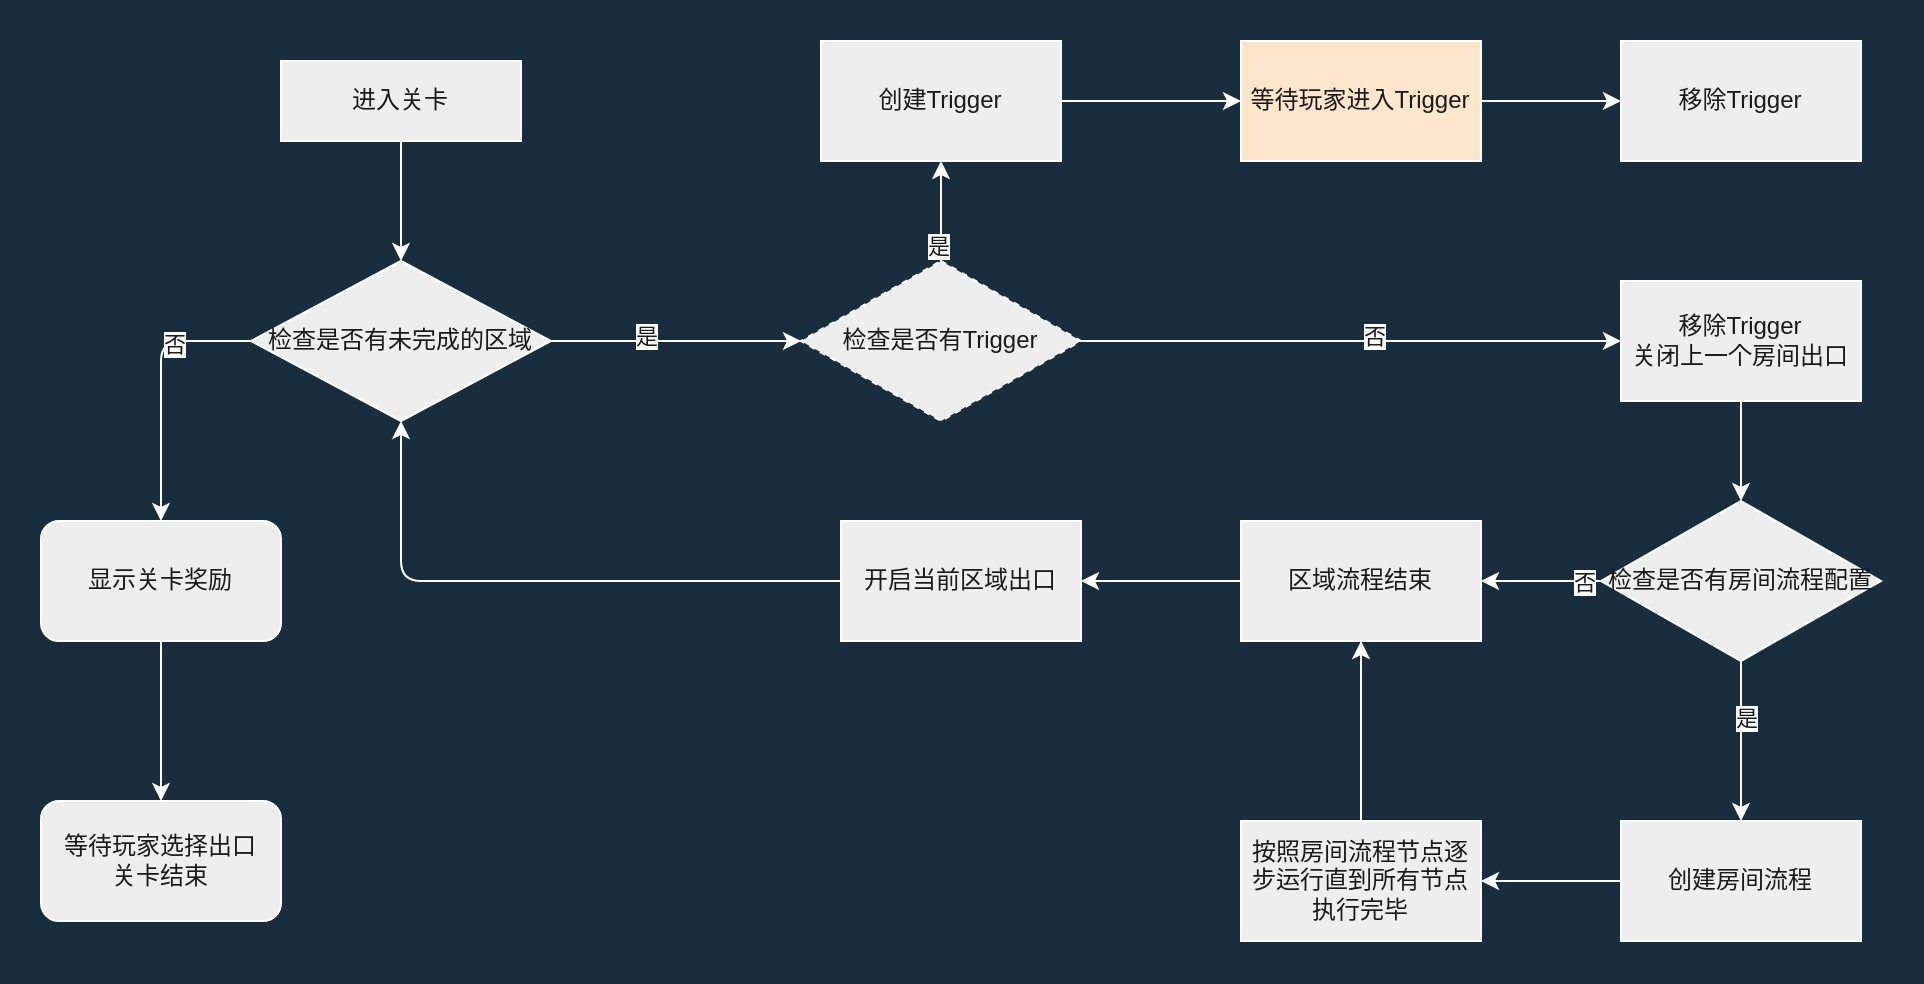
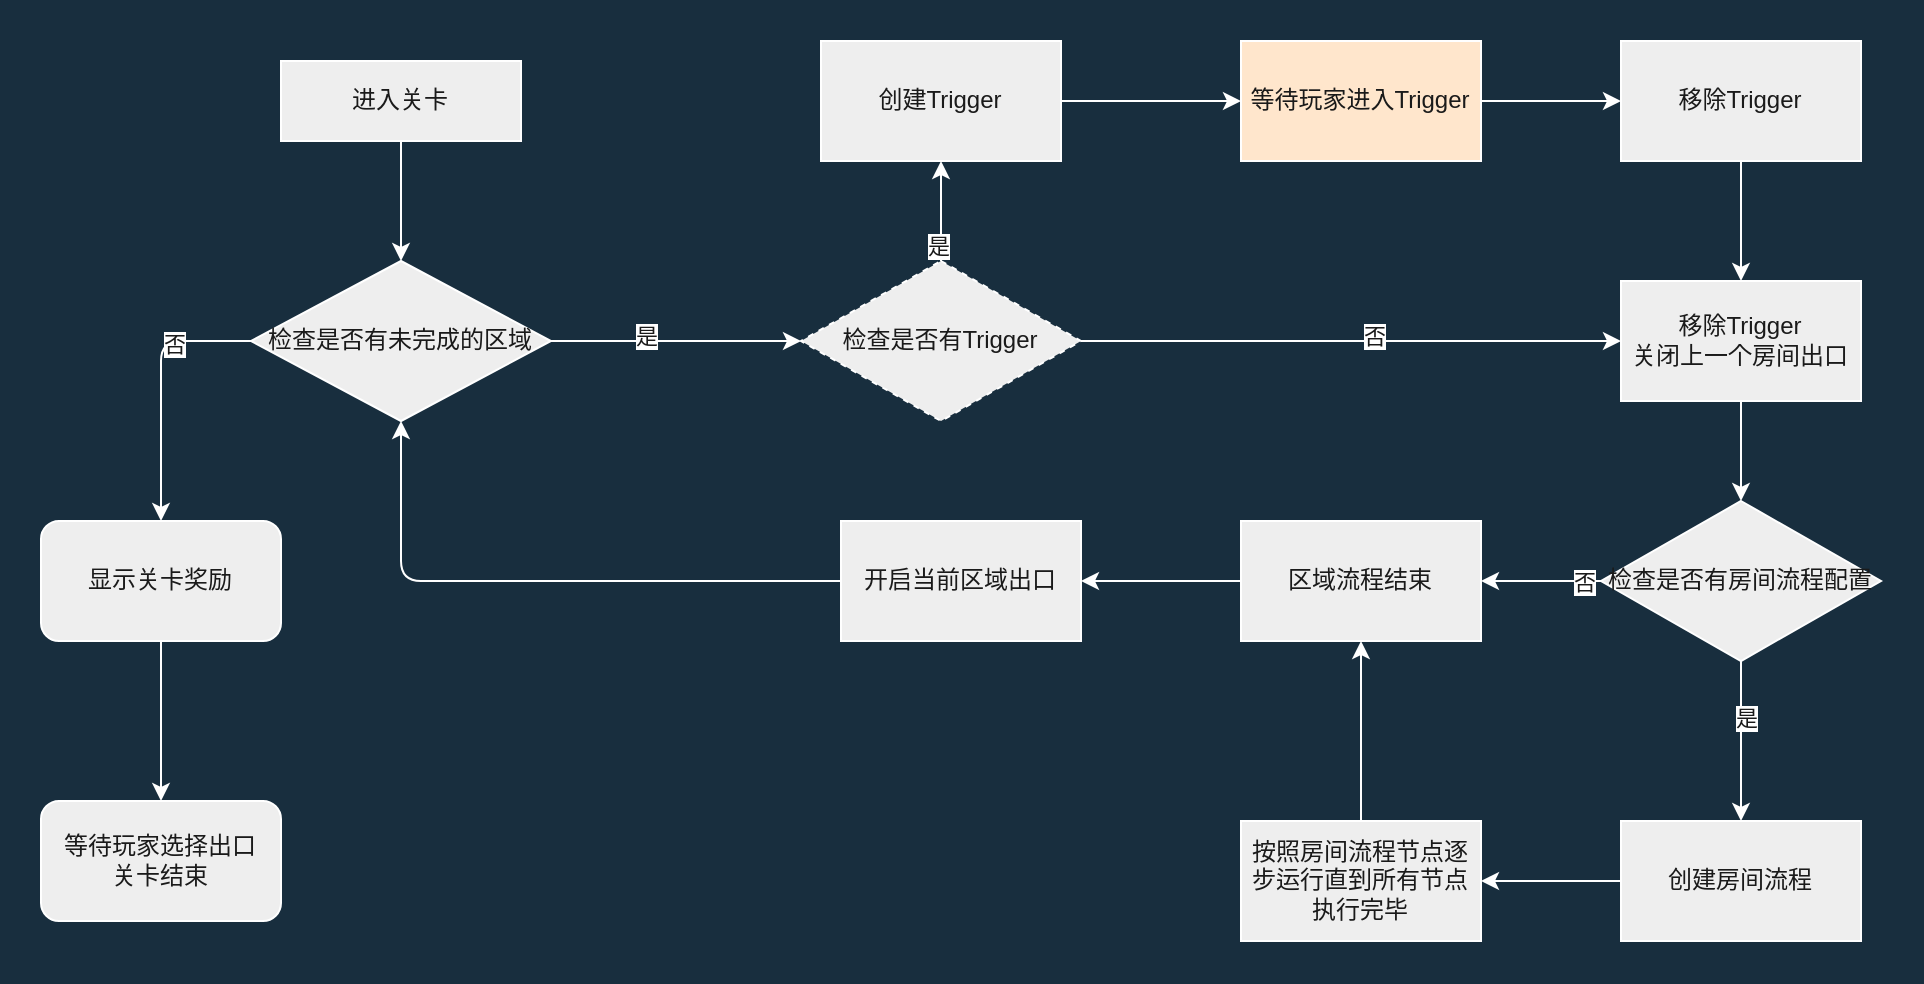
none -> (1741, 214)
